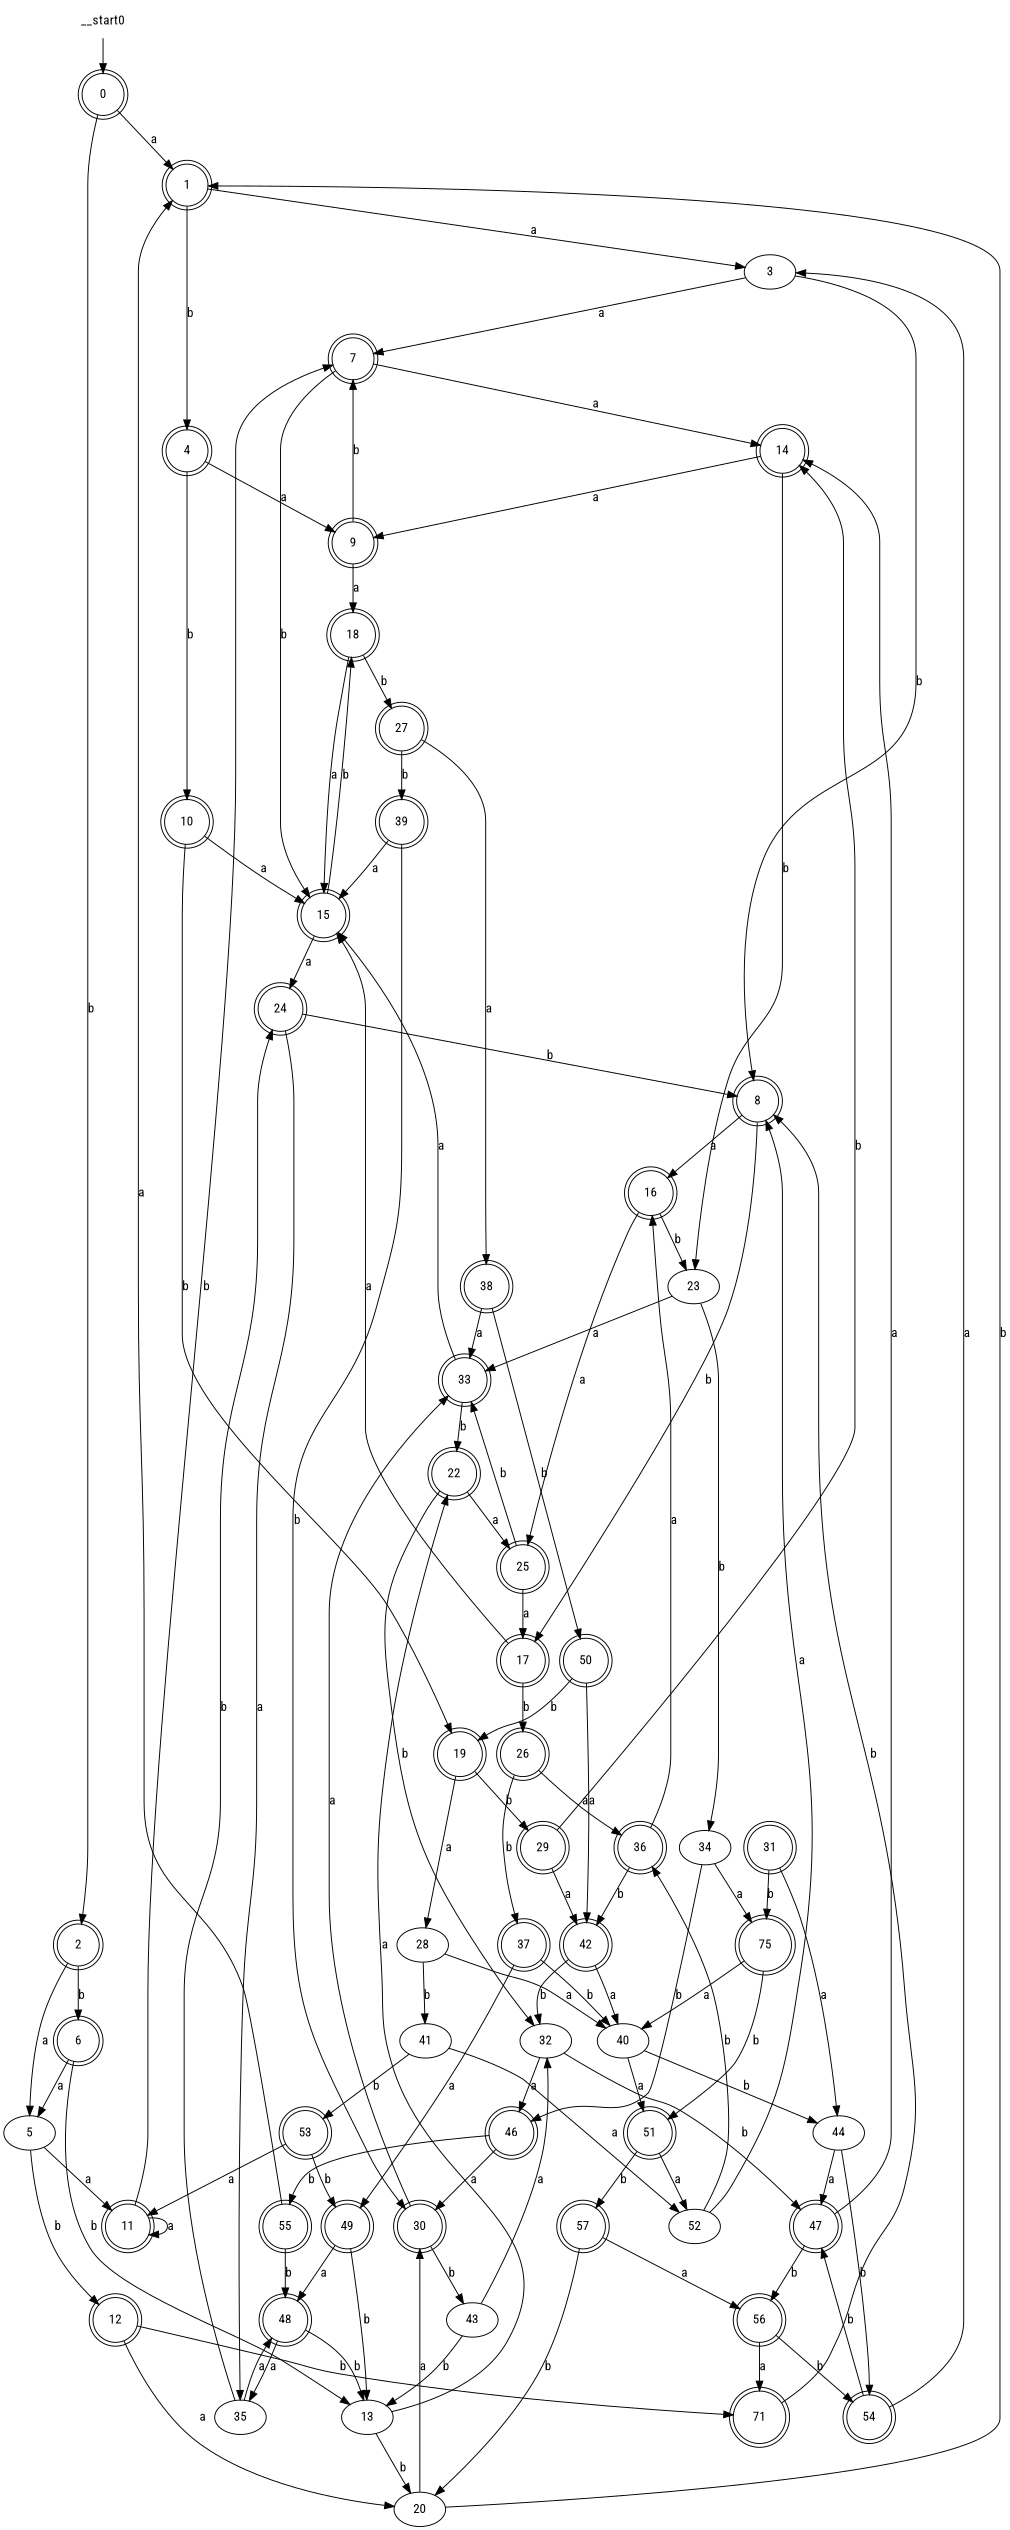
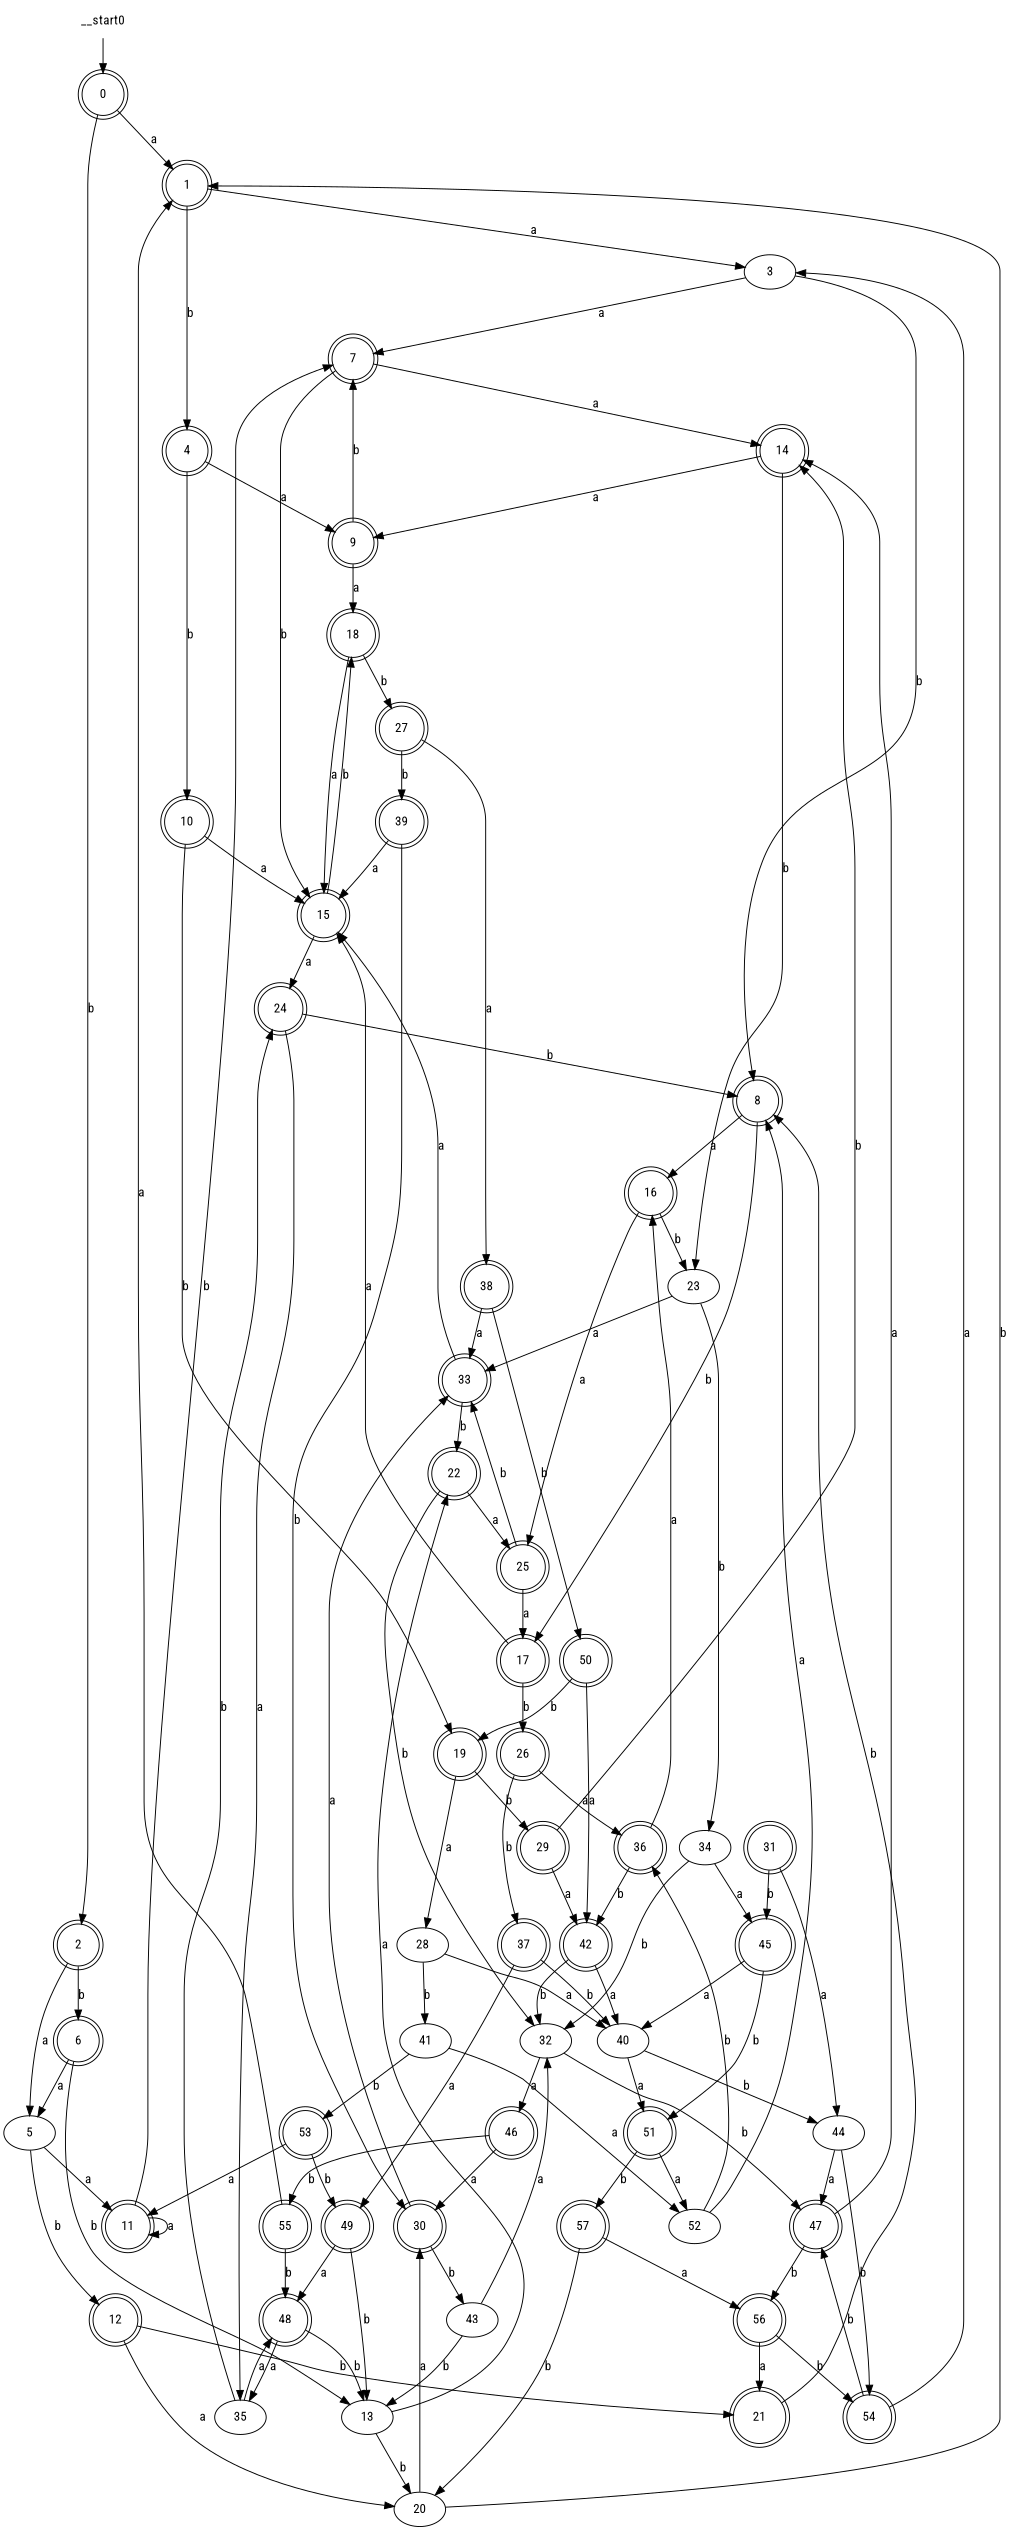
(765, 1945) -> (765, 1945)
(665, 2035) -> (632, 1943)
(760, 2417) -> (760, 2417)
